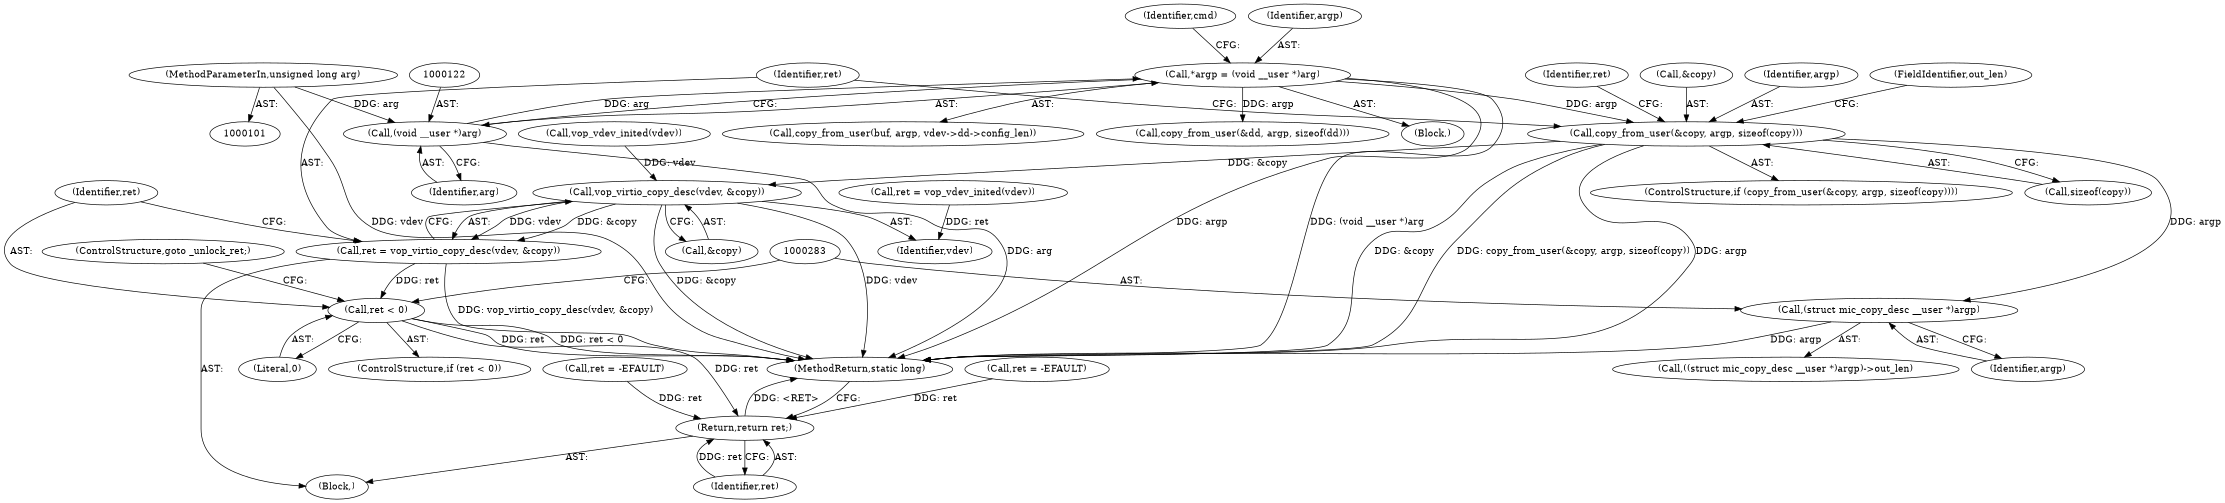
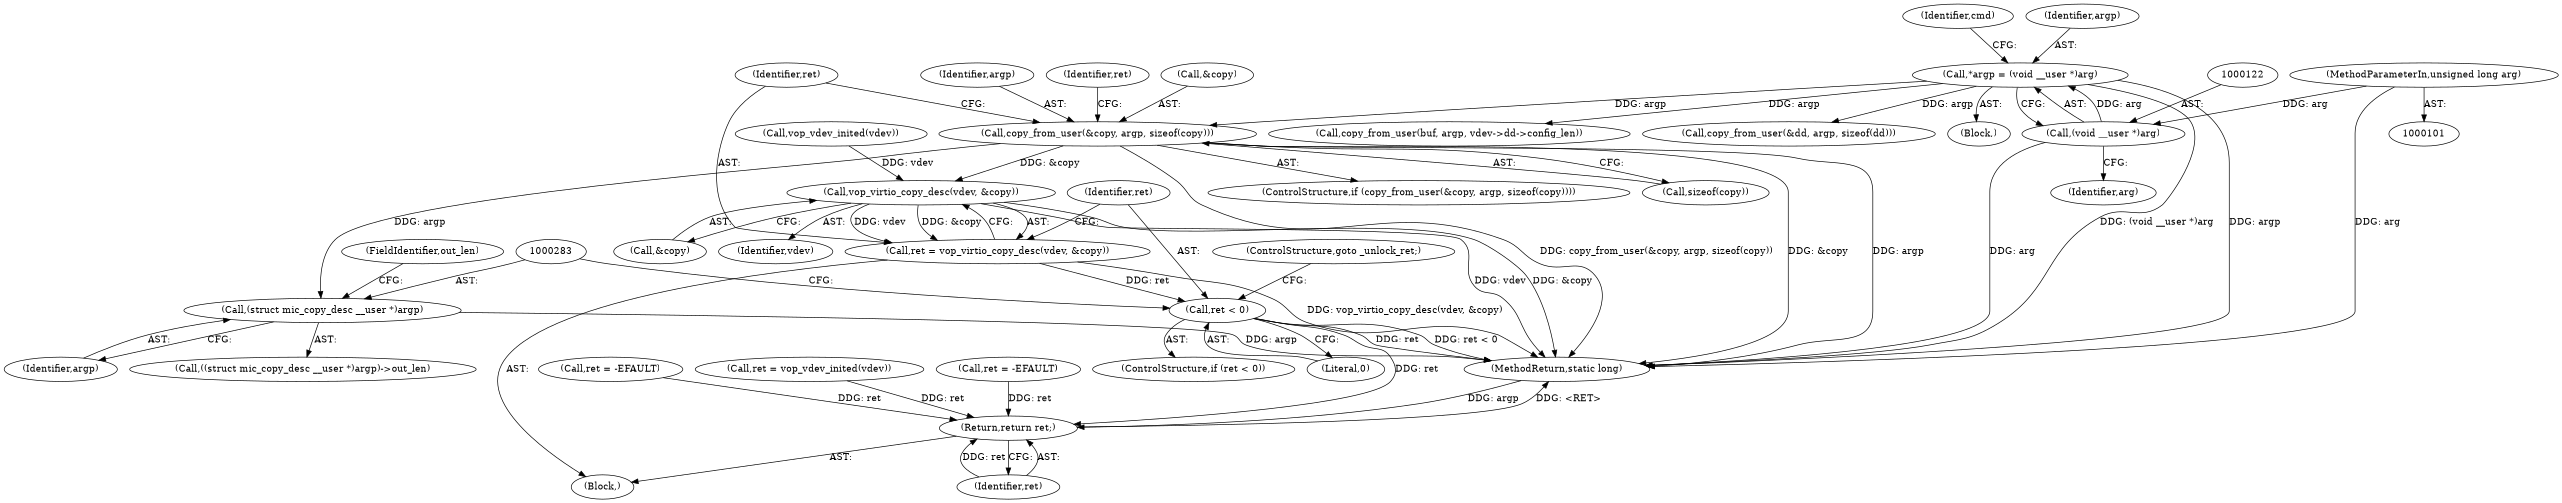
(1825, 103) -> (376, 279)
(1045, 105) -> (1794, 105)
(423, 170) -> none
(945, 219) -> (907, 398)
(398, 222) -> (2378, 222)
(850, 399) -> (1493, 399)
